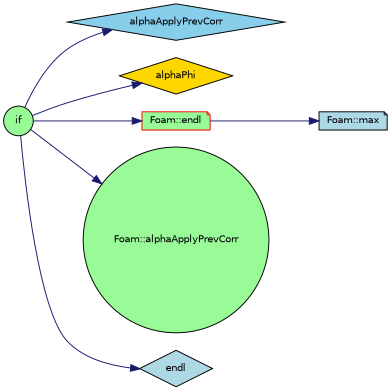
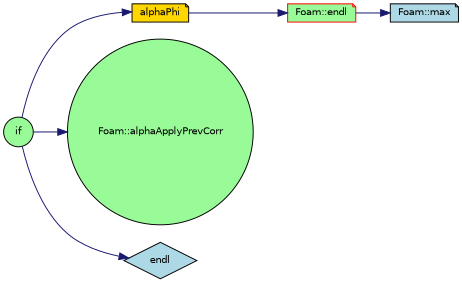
(176, 22) -> none
(176, 76) -> (160, 13)
(83, 121) -> (233, 13)
